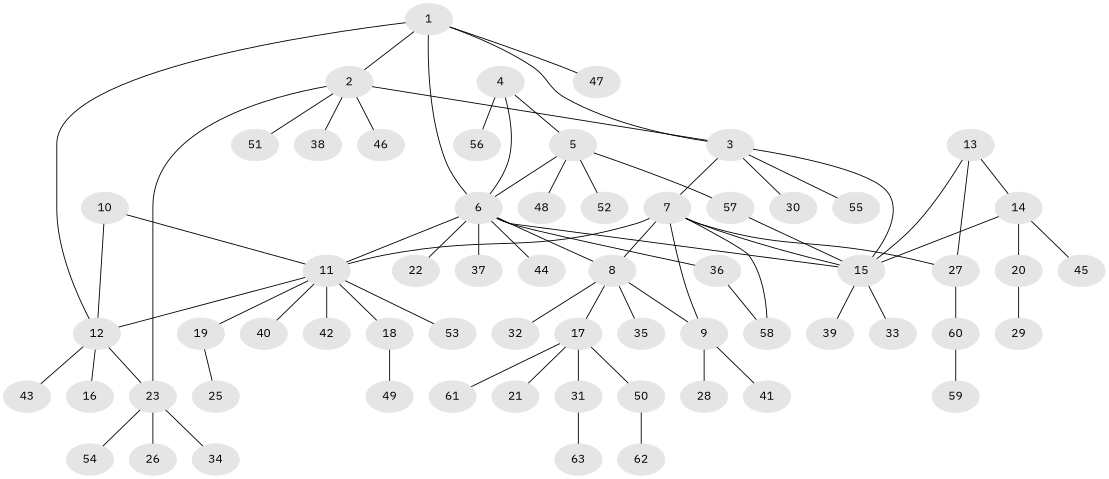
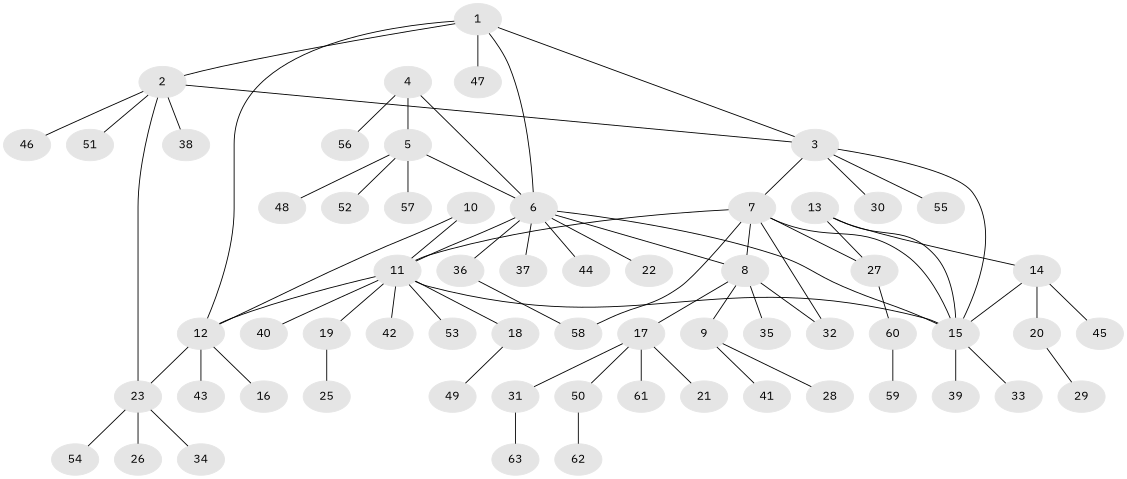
(789, 236) -> (677, 302)
(681, 272) -> (791, 271)
